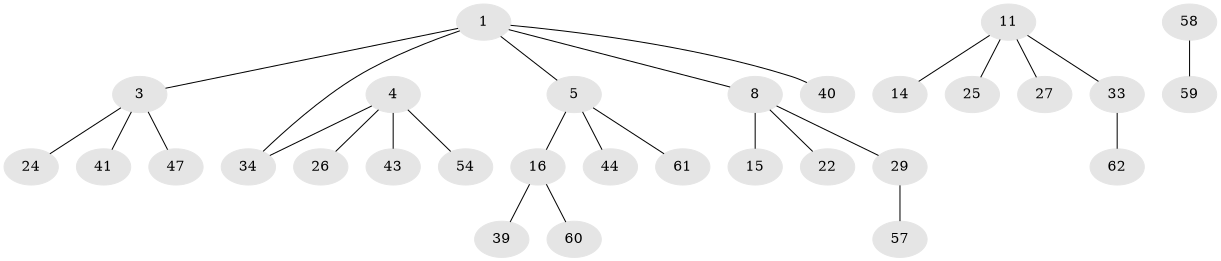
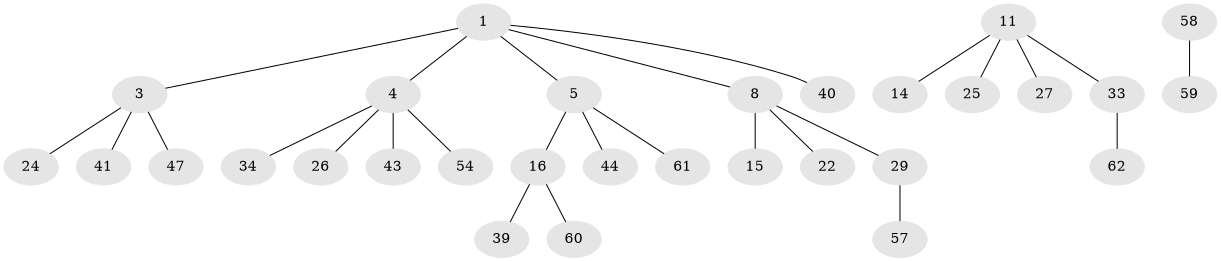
(354, 78) -> (438, 58)
